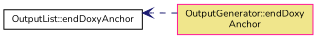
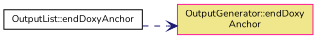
(165, 13) -> (155, 26)
